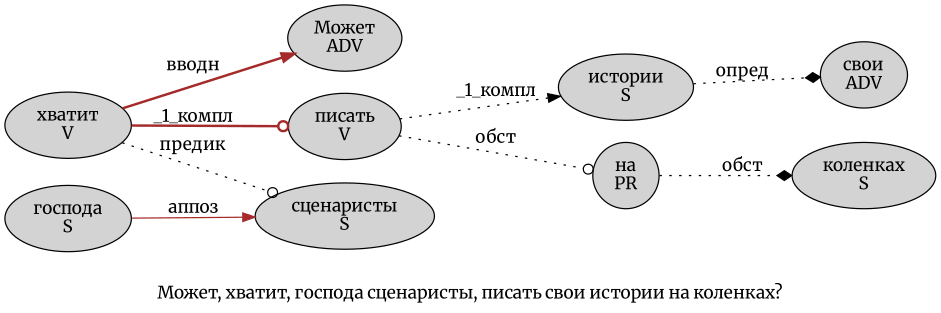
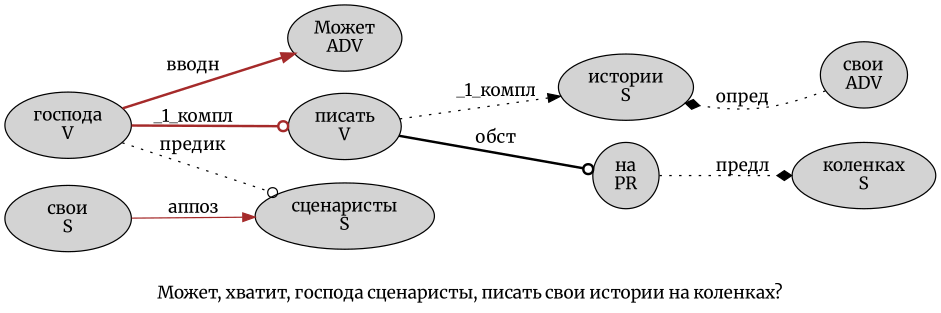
(749, 81) -> (764, 108)
(68, 125) -> (68, 125)
(491, 152) -> (491, 152)
(743, 166) -> (743, 166)
(68, 219) -> (68, 219)
